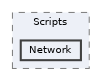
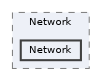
(51, 22) -> (51, 22)
